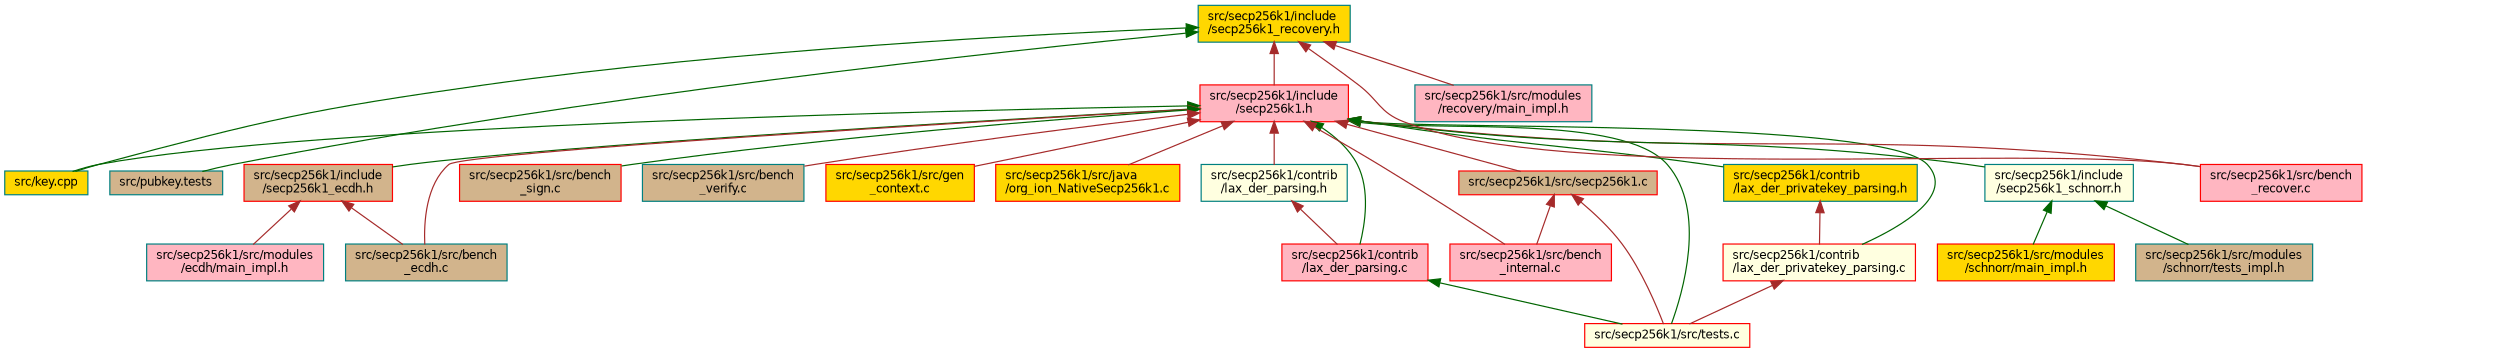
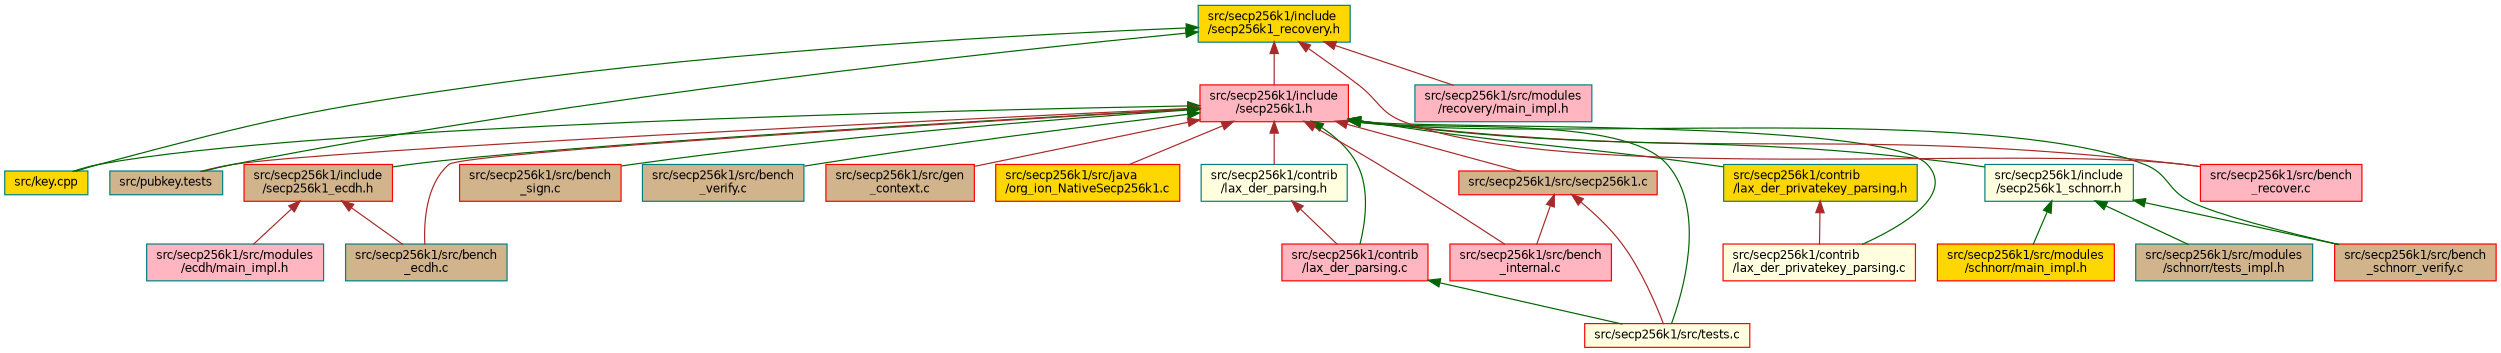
none -> (644, 136)
(996, 138) -> (996, 138)
(900, 183) -> (900, 183)
none -> (2415, 262)
(1731, 305) -> none
